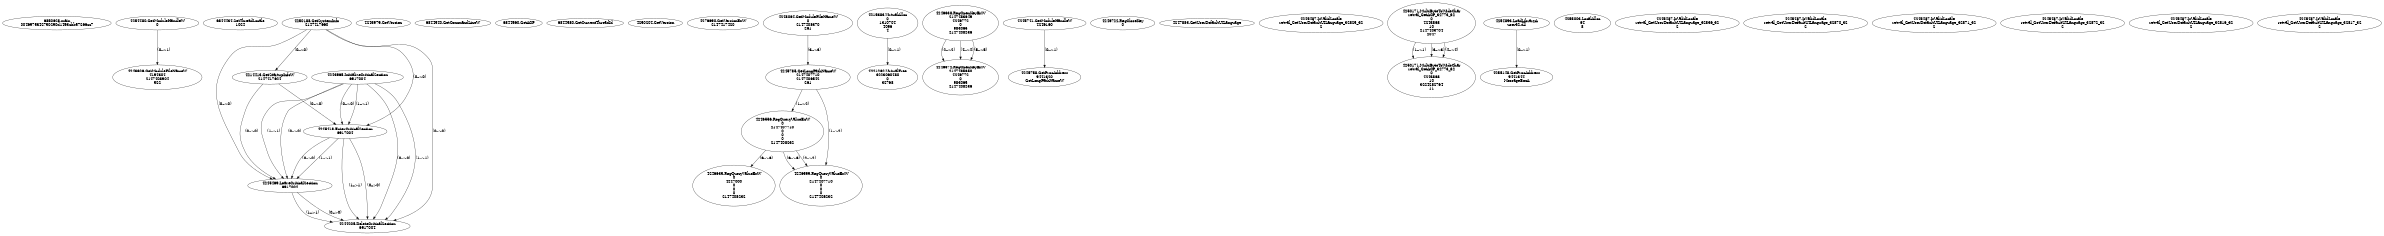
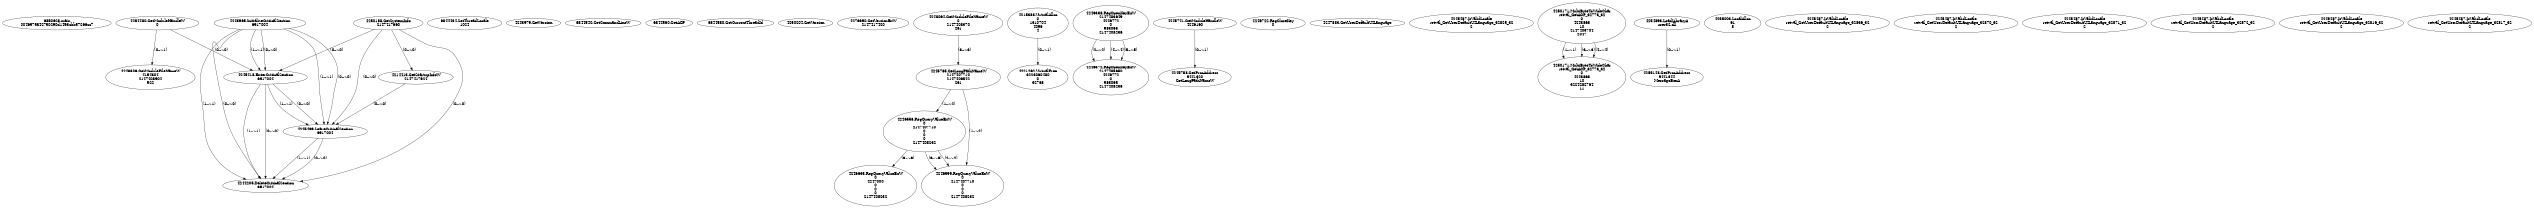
(1582, 23) -> (1733, 23)
(306, 104) -> (208, 49)
